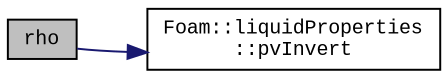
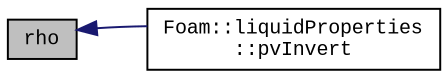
(102, 51) -> (122, 27)
